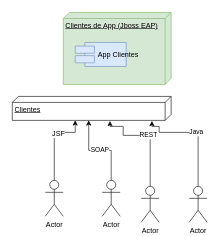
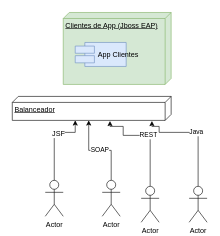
(29, 110) -> (36, 110)
